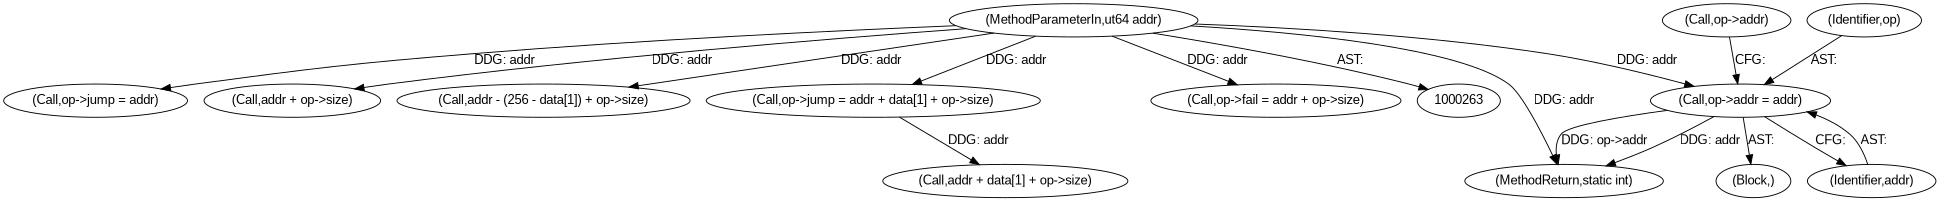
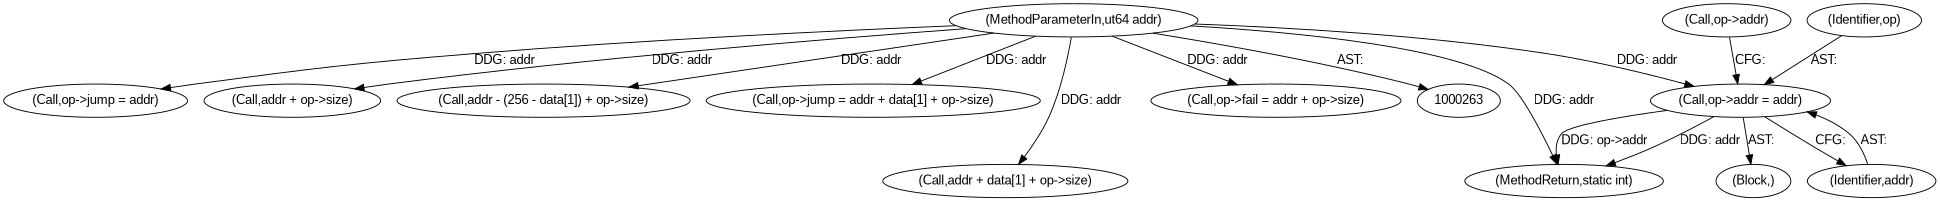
(935, 138) -> (1056, 100)
